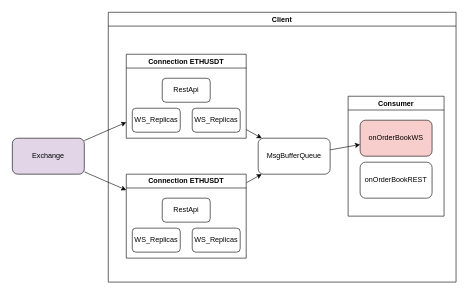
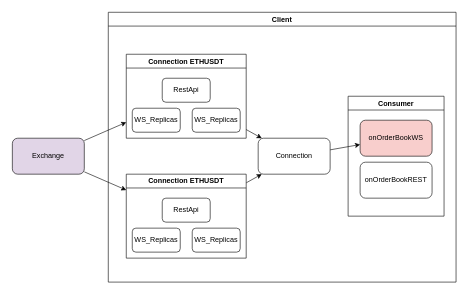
(294, 156) -> (294, 156)
